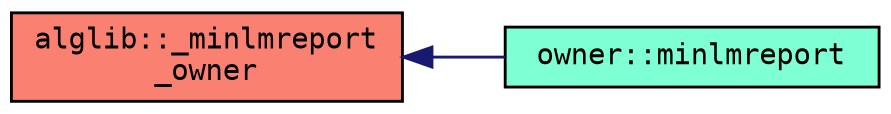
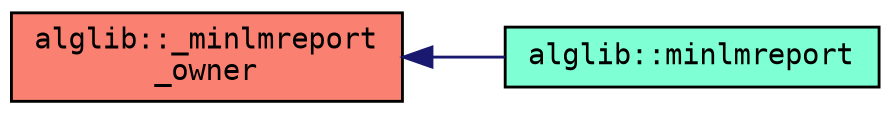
(692, 57) -> (692, 57)
